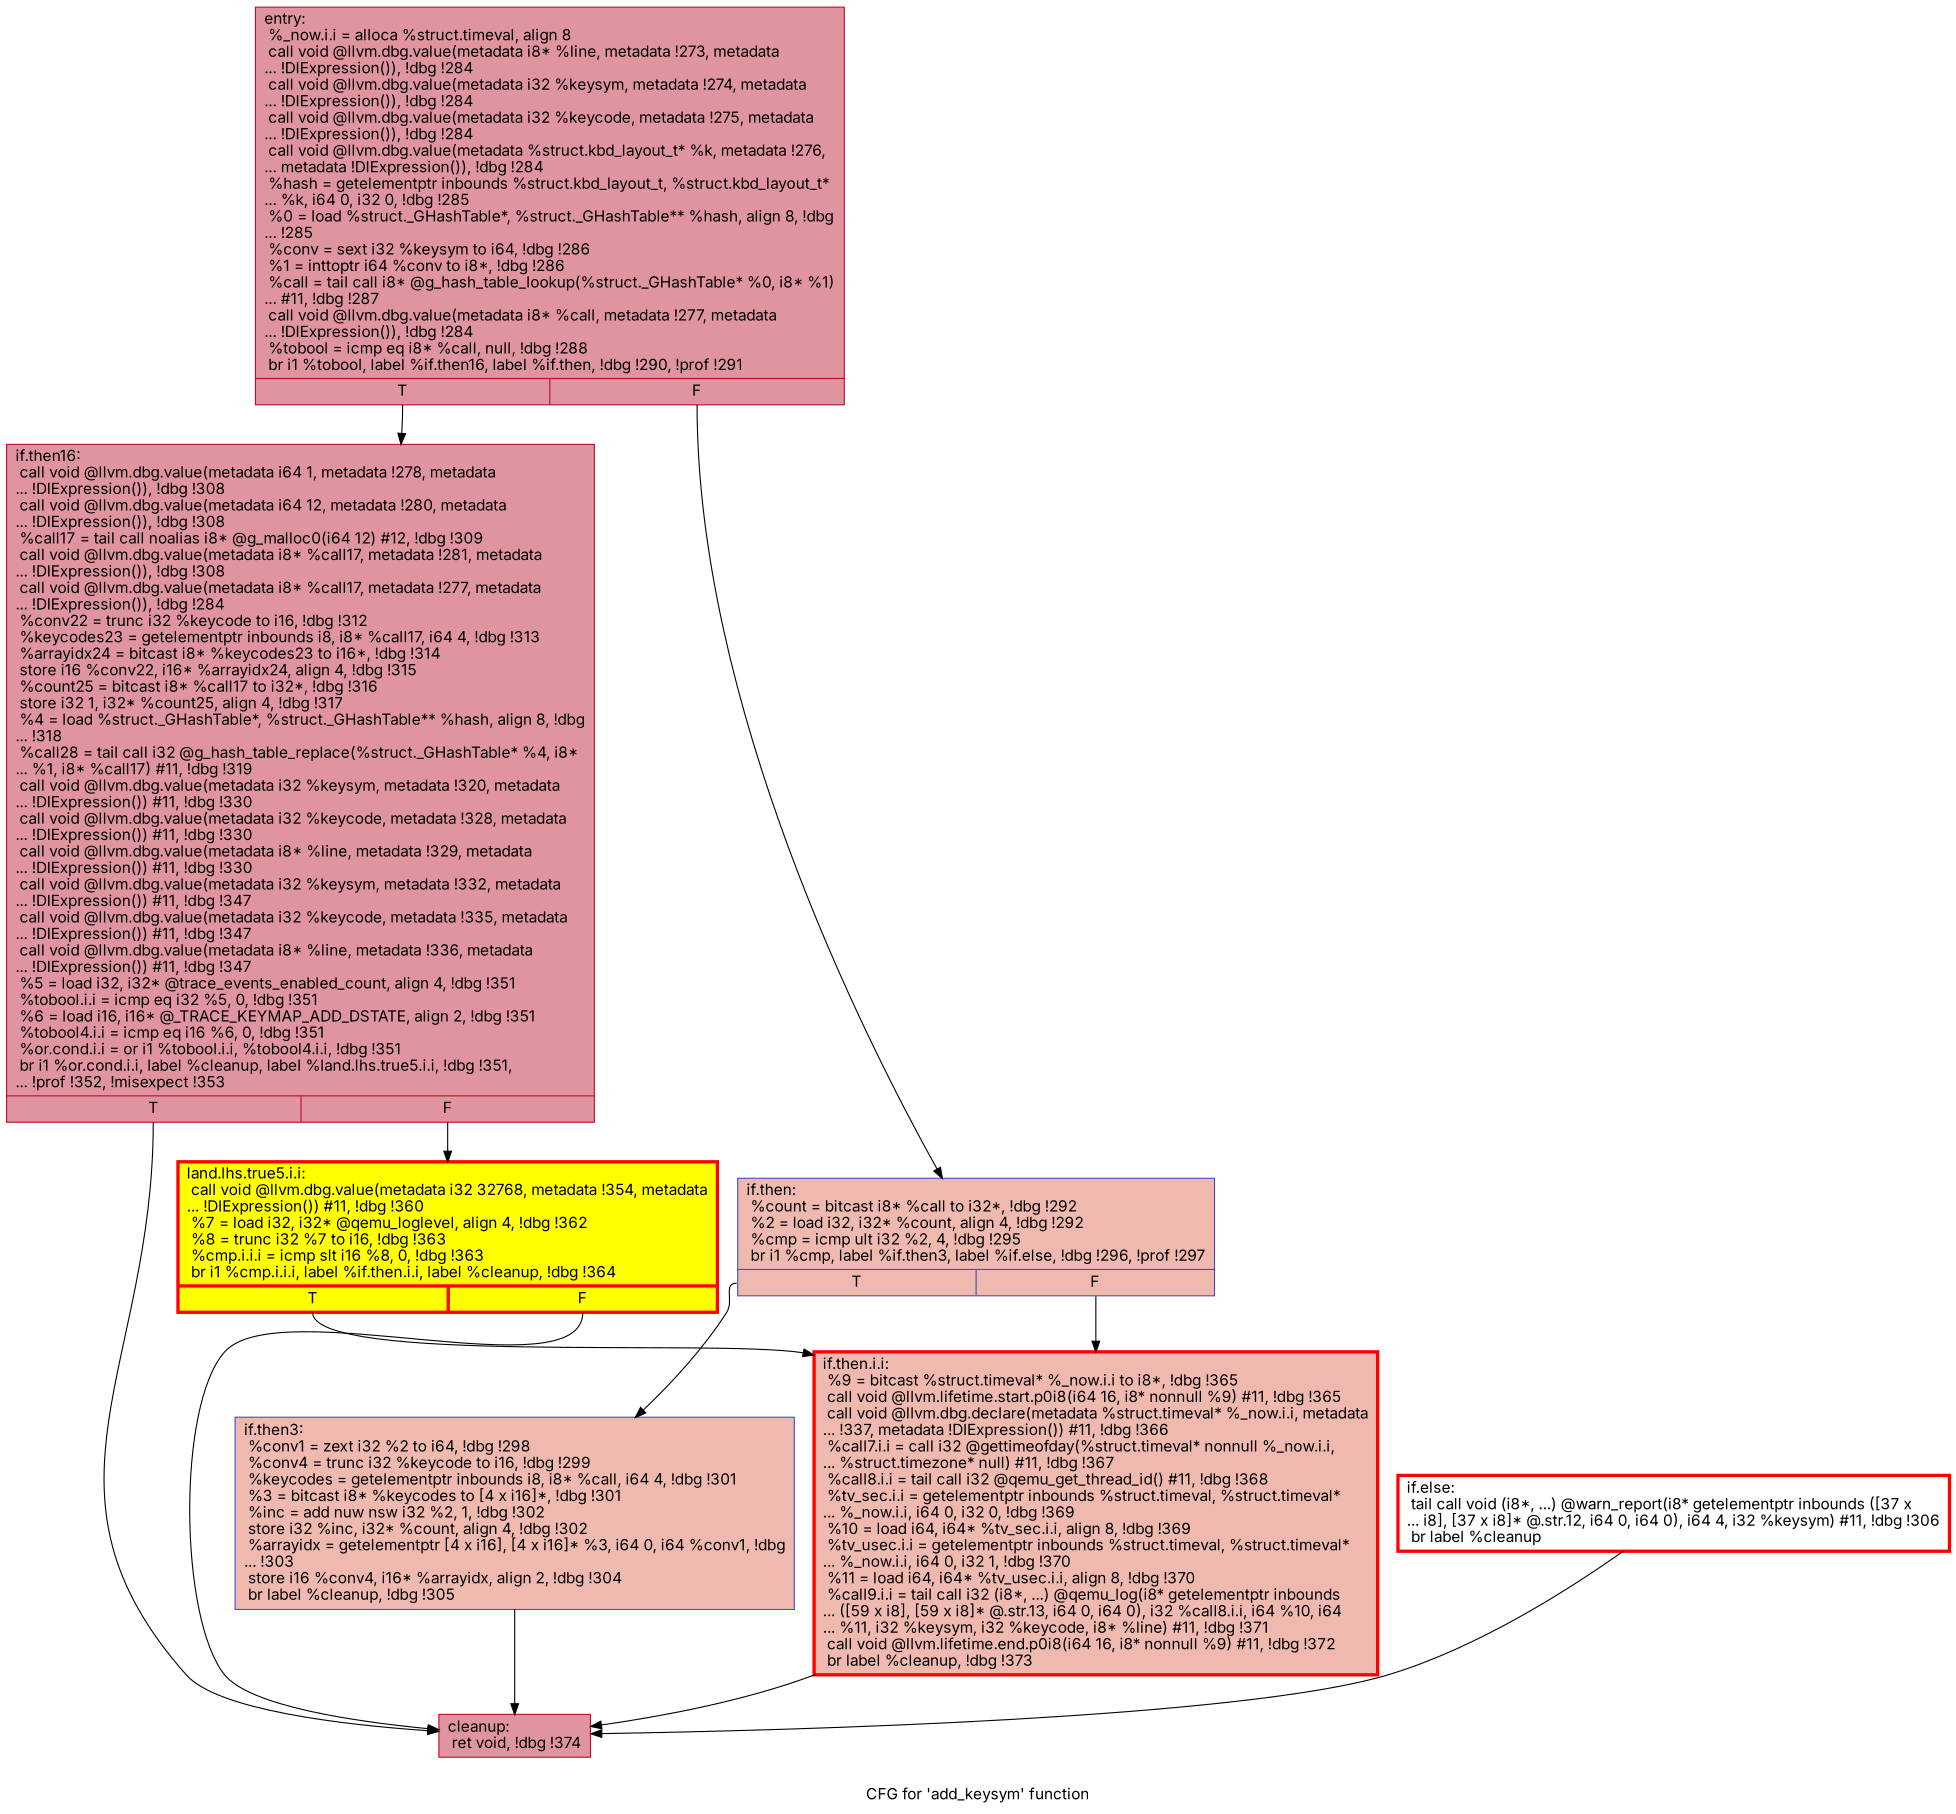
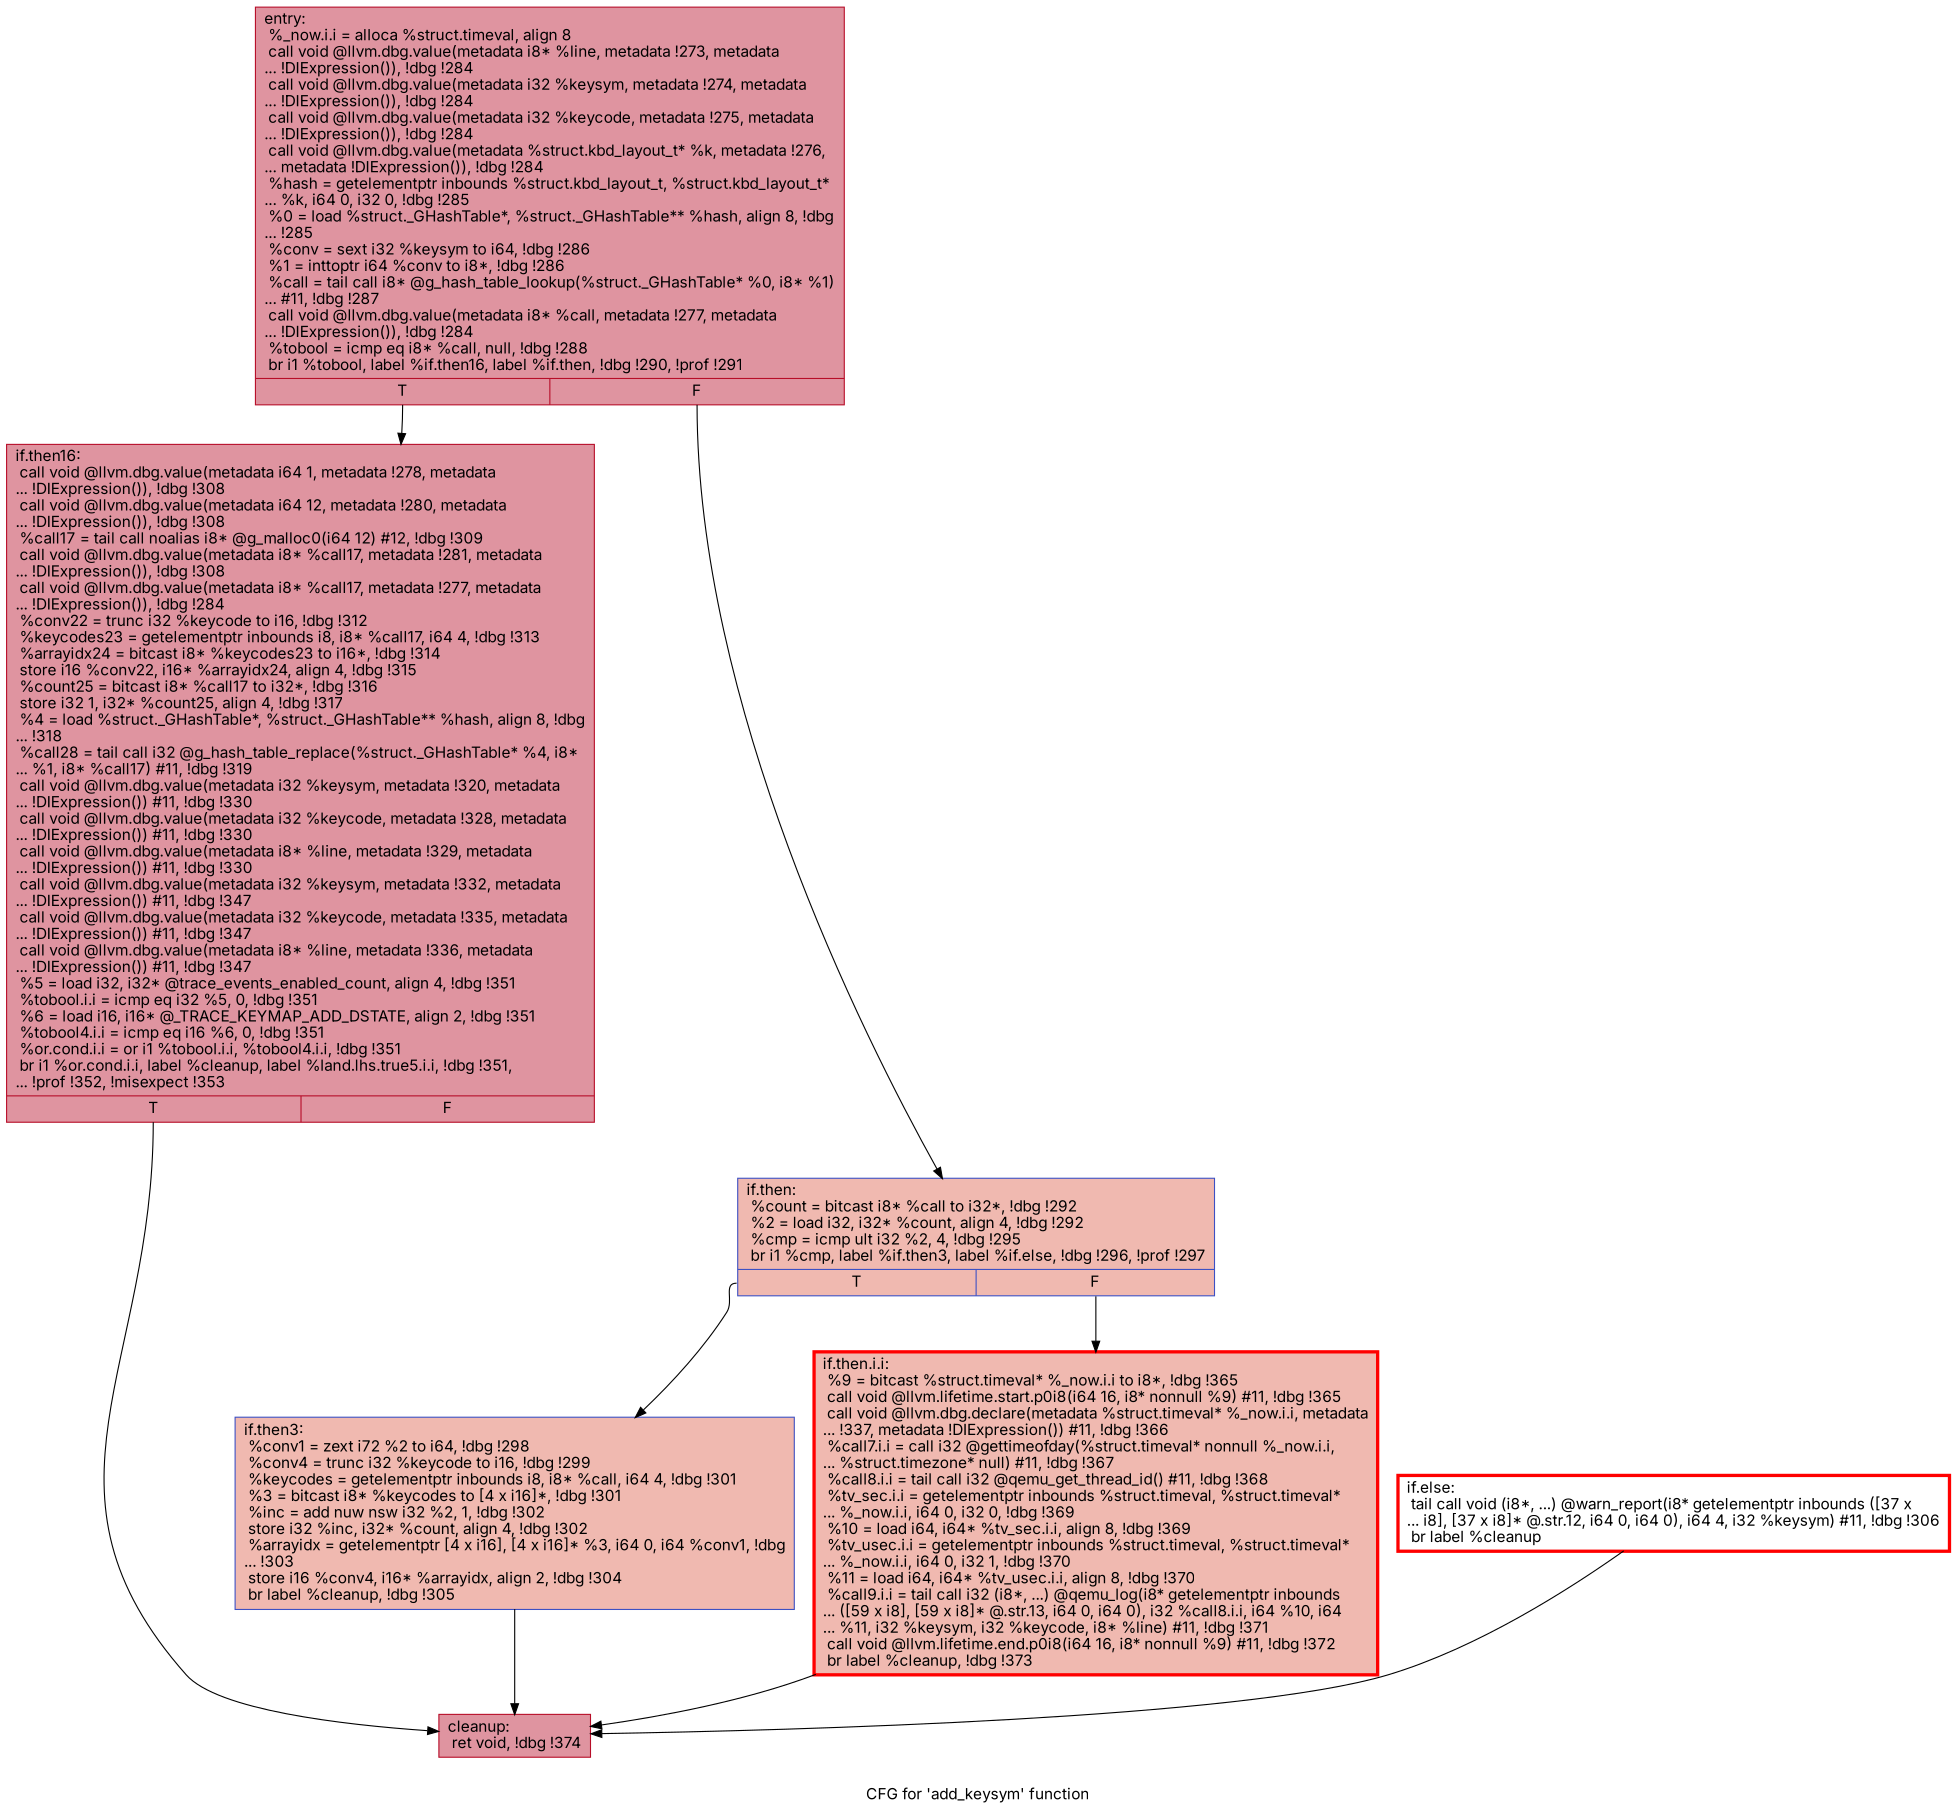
(448, 1237) -> none
(388, 1447) -> (387, 1447)
